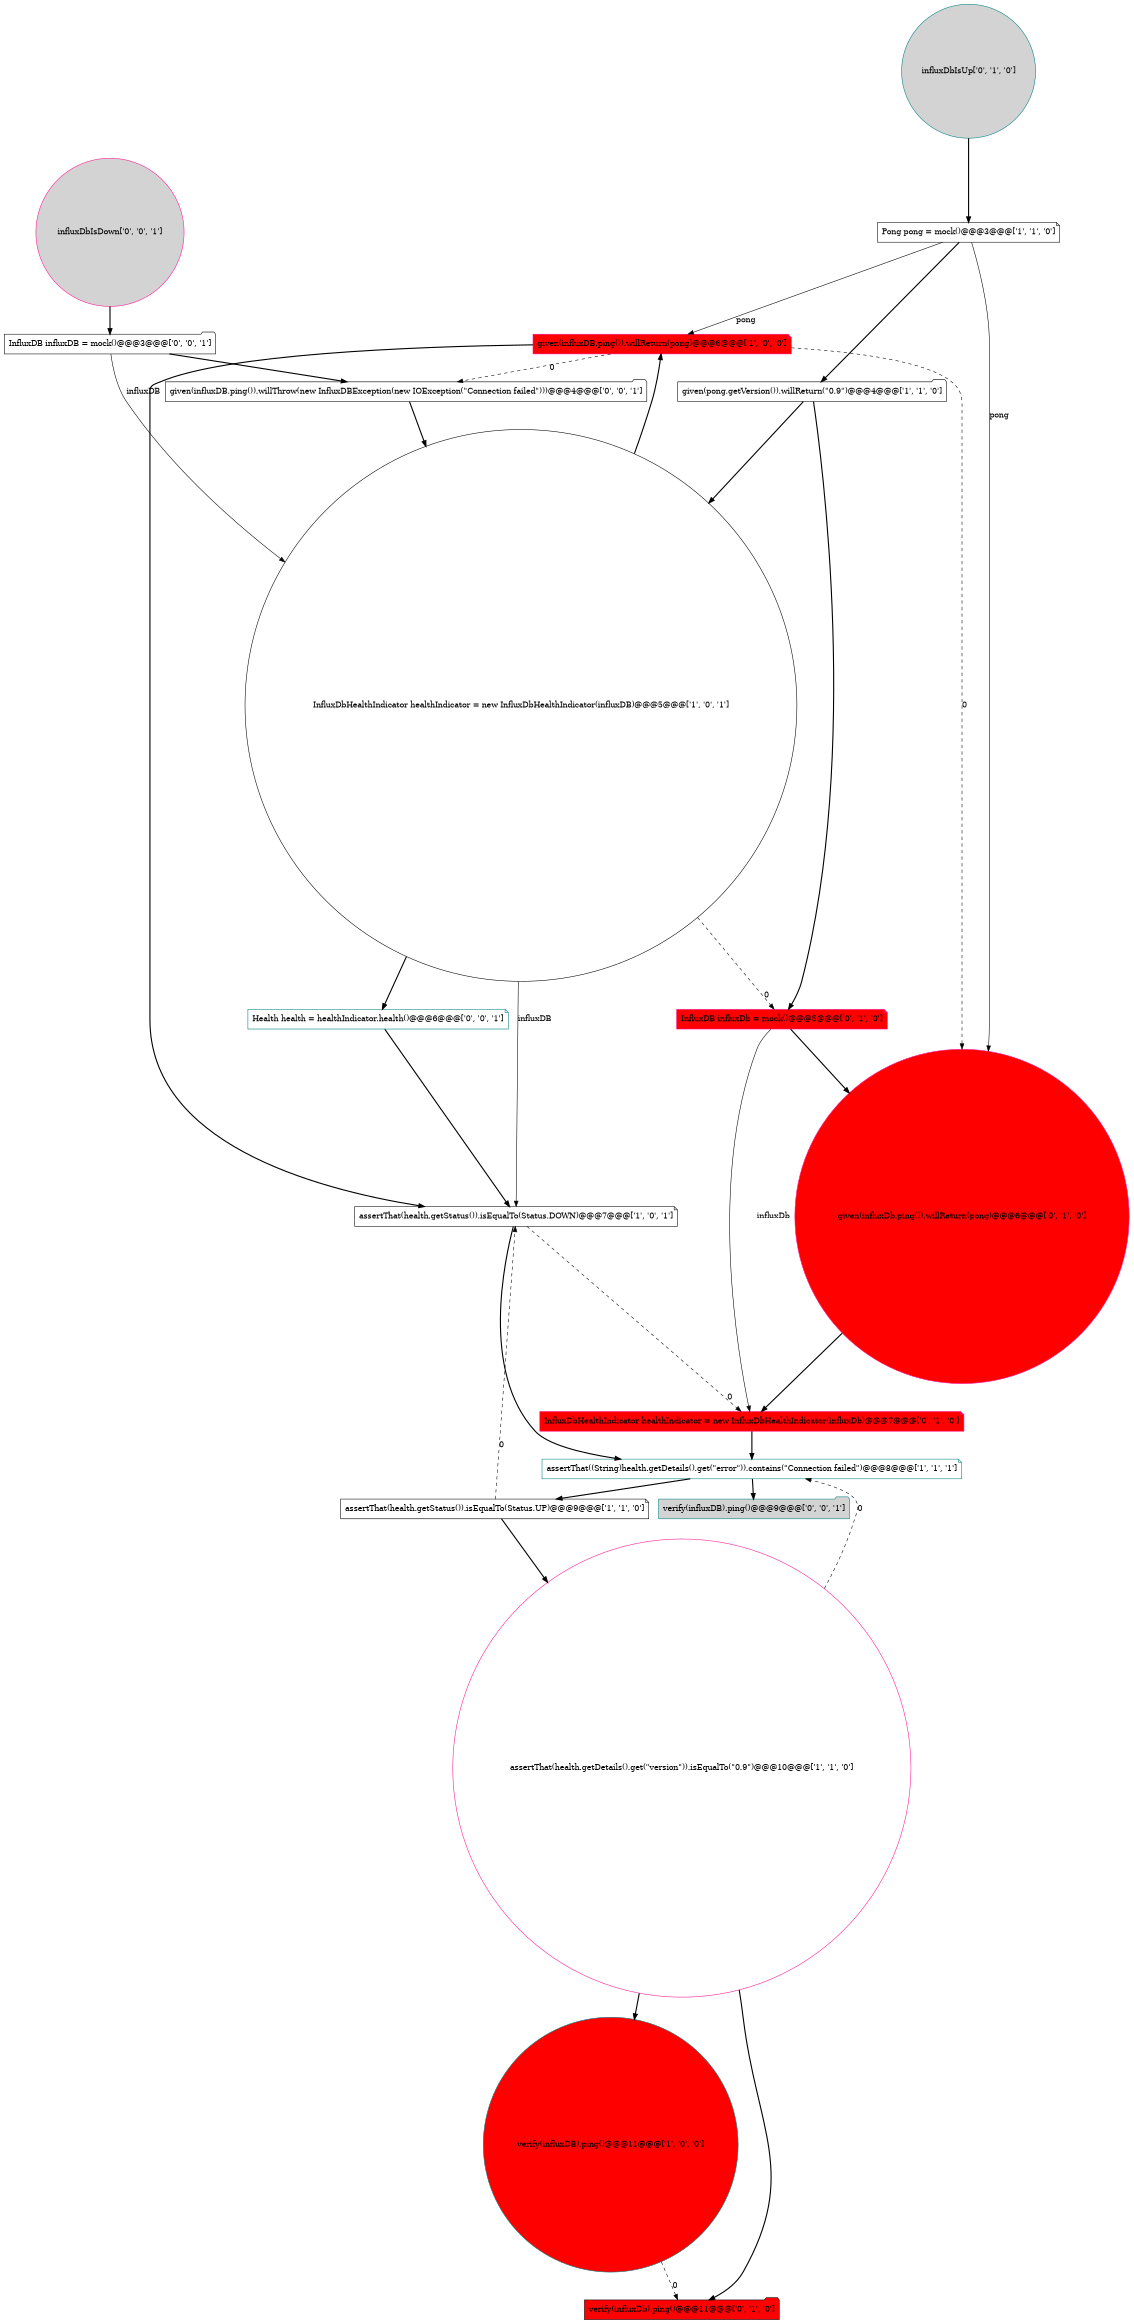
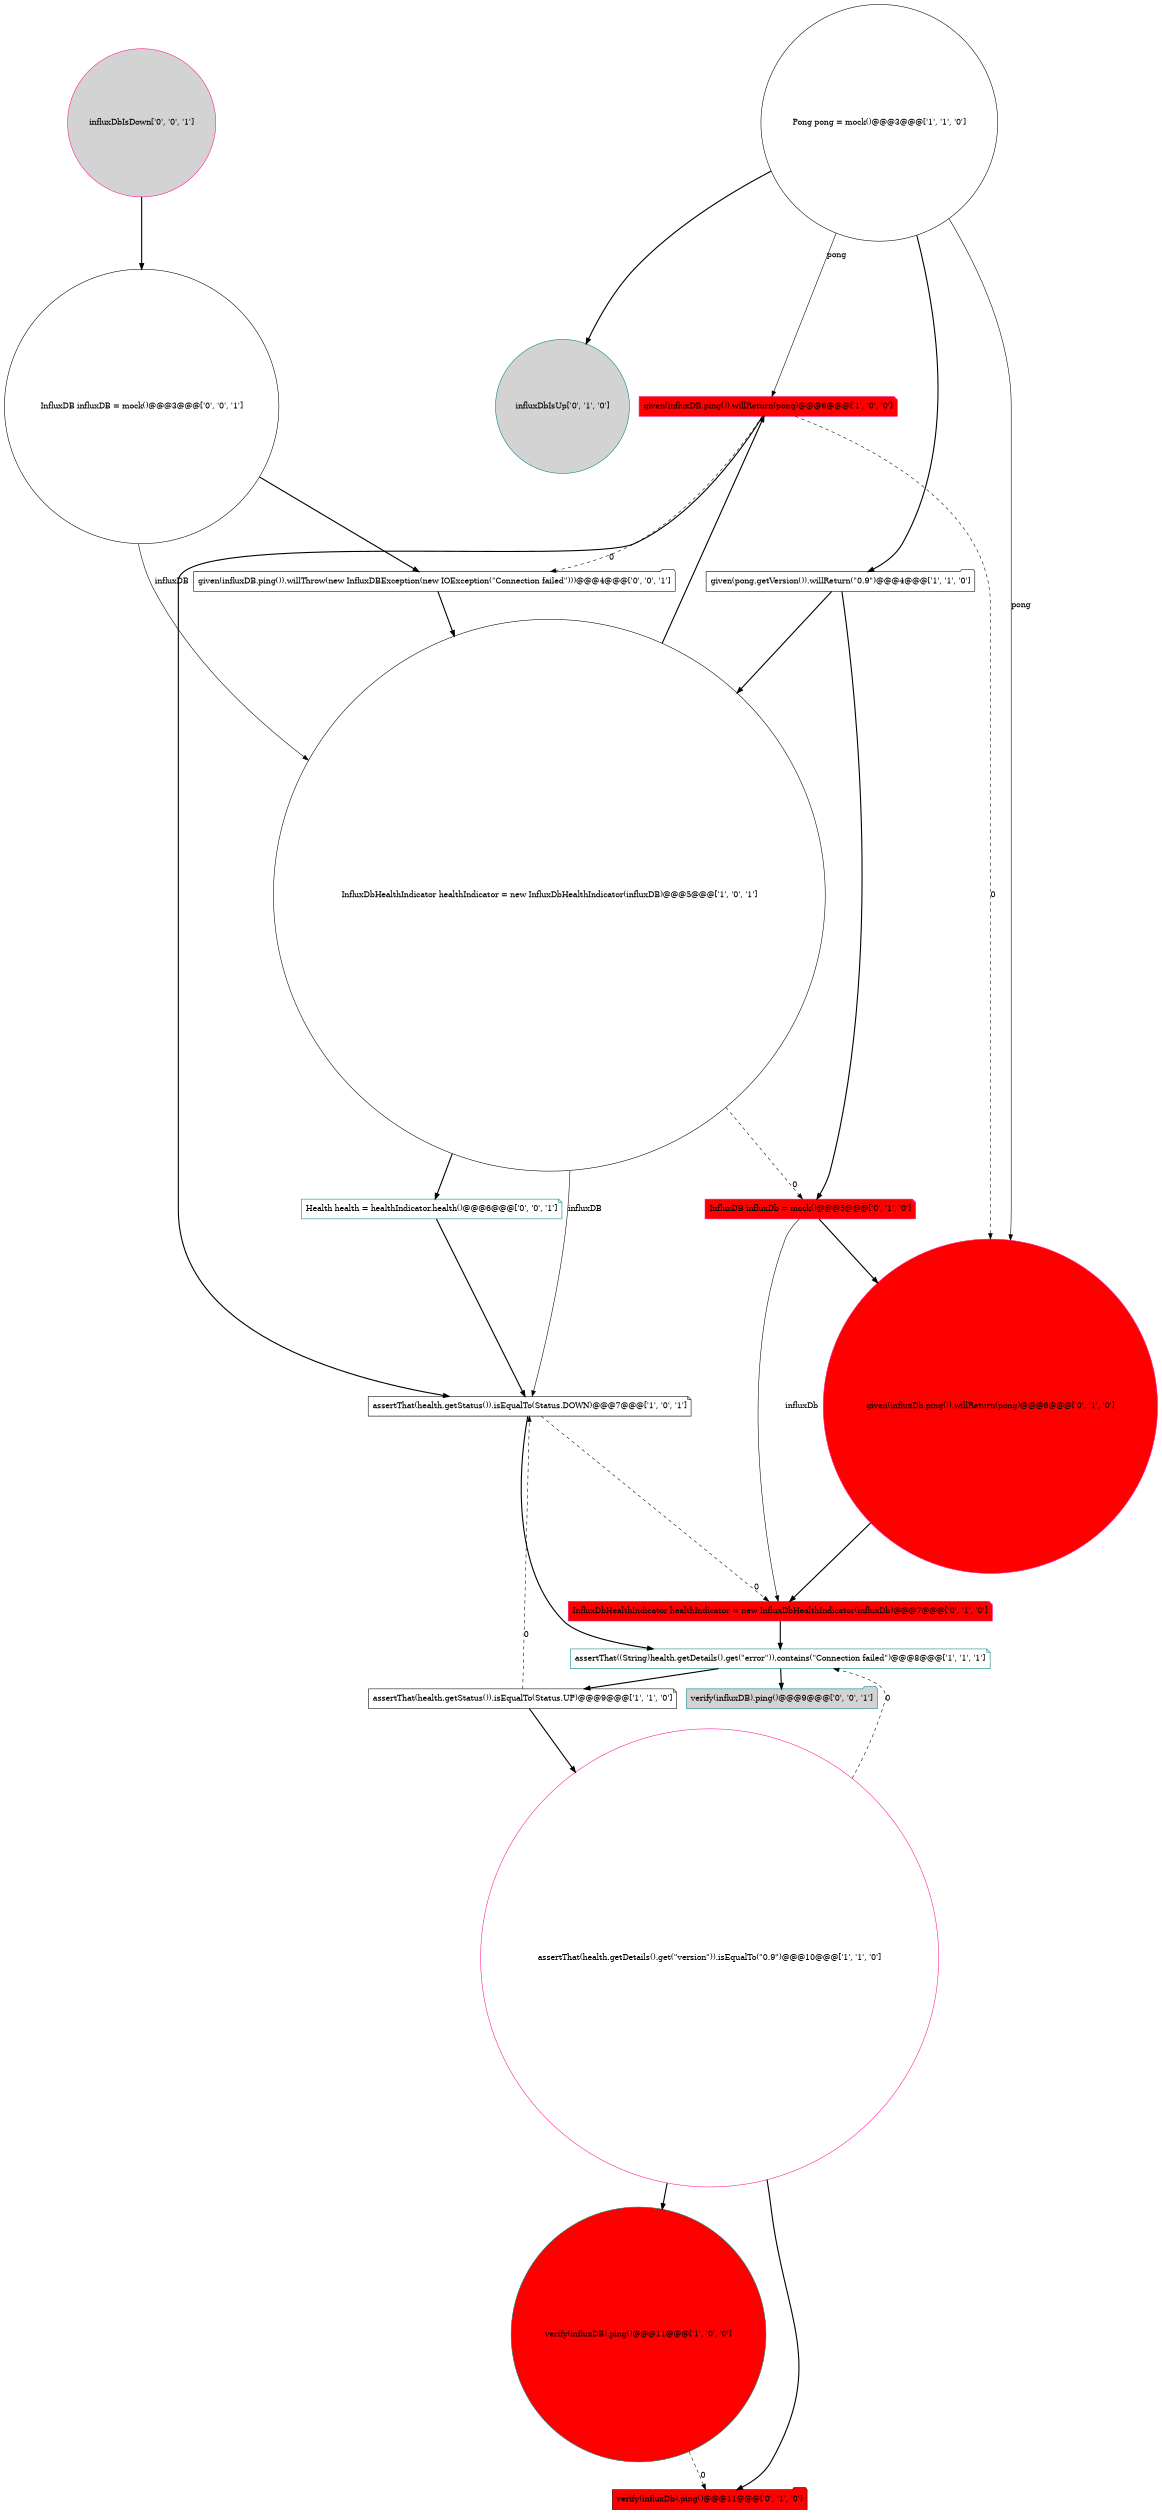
(969, 177) -> (665, 240)
(969, 232) -> (879, 123)
(110, 344) -> (142, 406)
